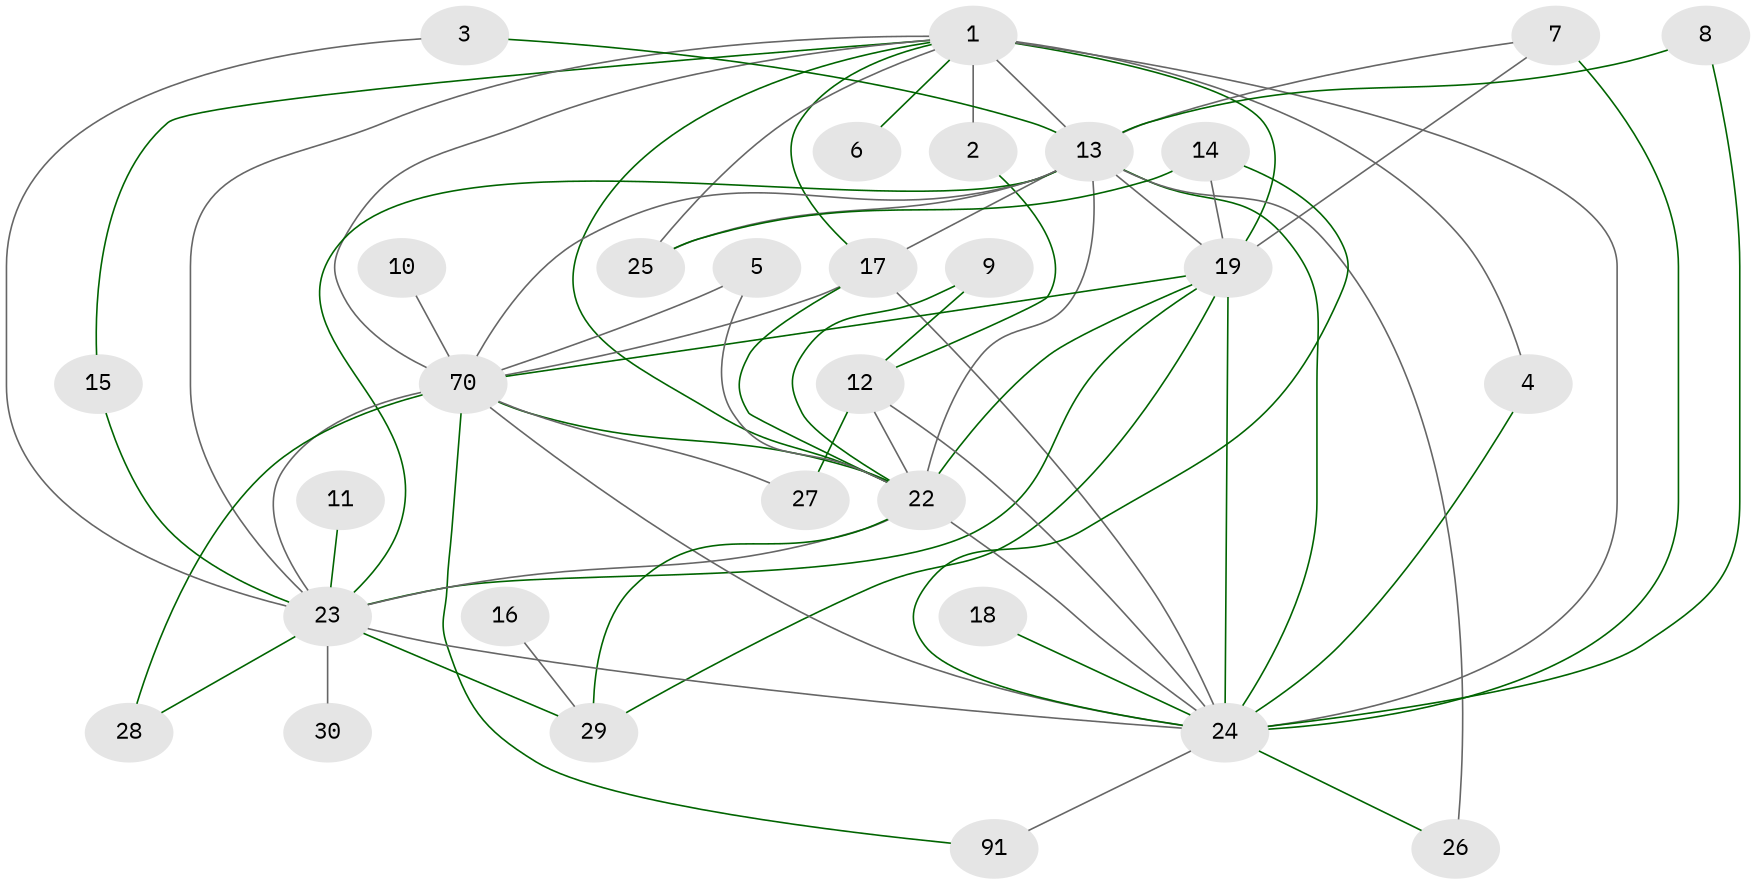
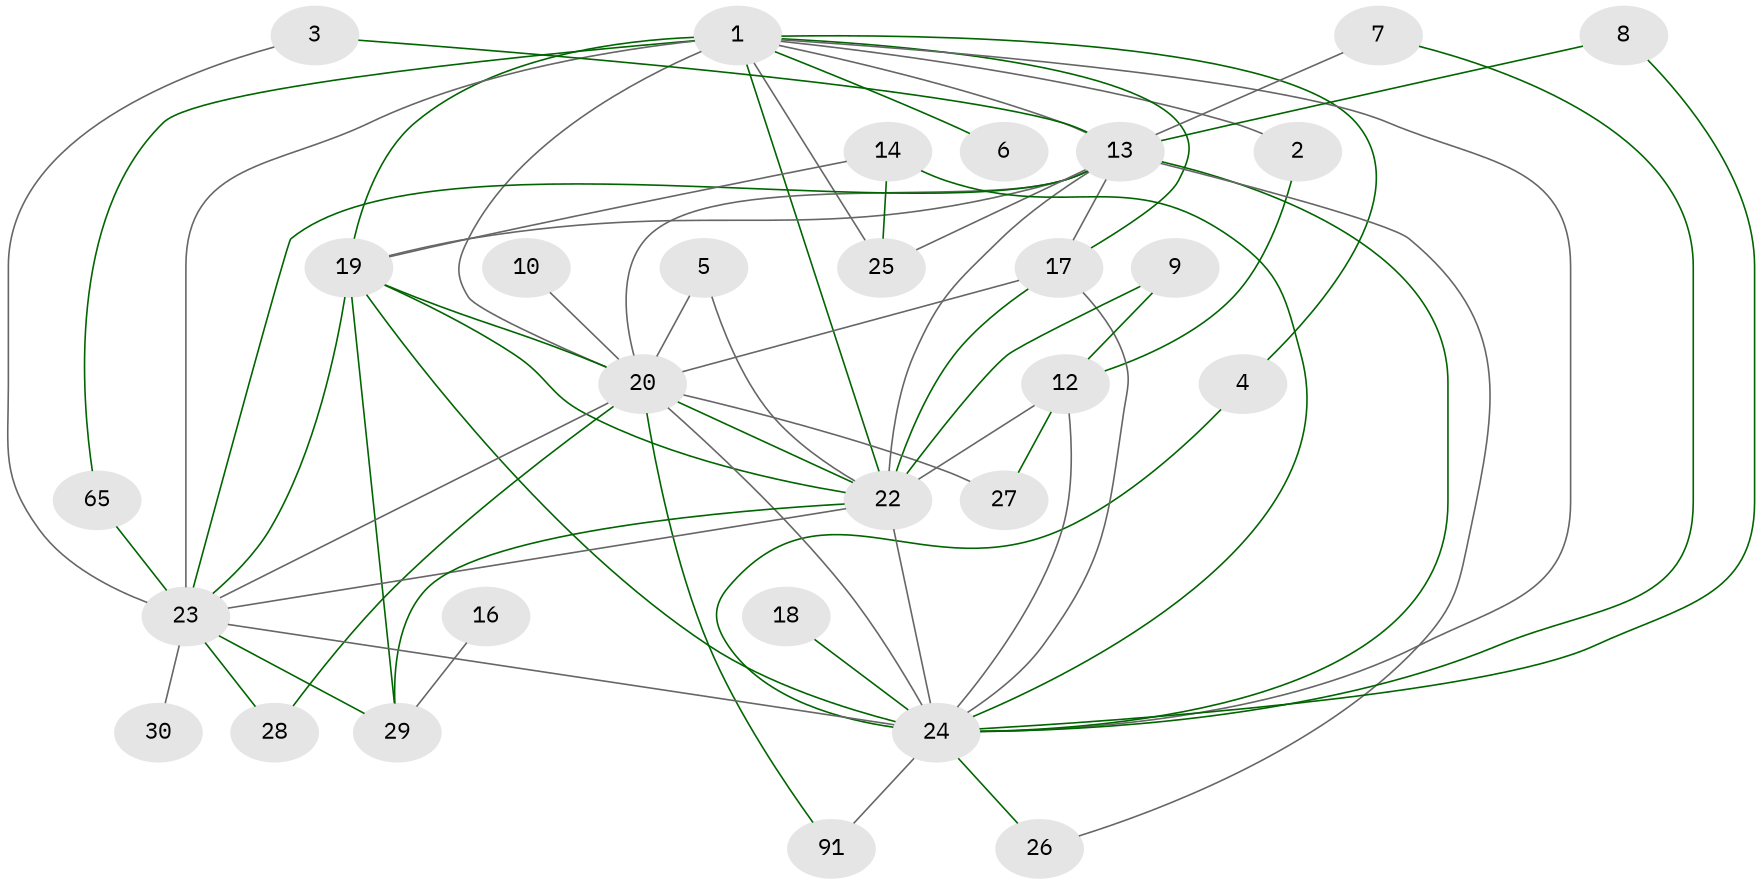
(1316, 130) -> (1213, 65)
(1392, 152) -> none
(98, 384) -> (97, 500)
(463, 384) -> (643, 384)
(341, 500) -> none
